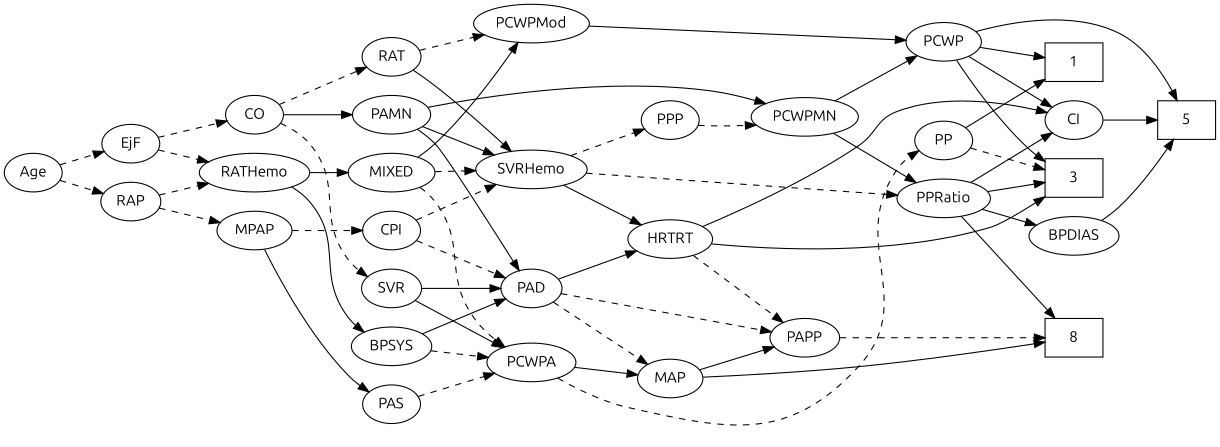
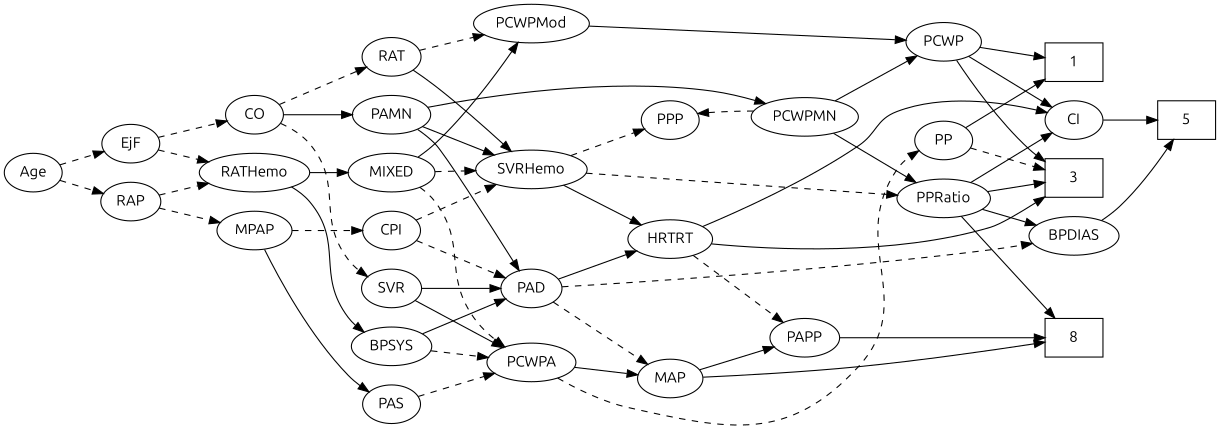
(1087, 23) -> none
(721, 126) -> (731, 111)
(661, 312) -> (792, 270)
(937, 338) -> (937, 338)
